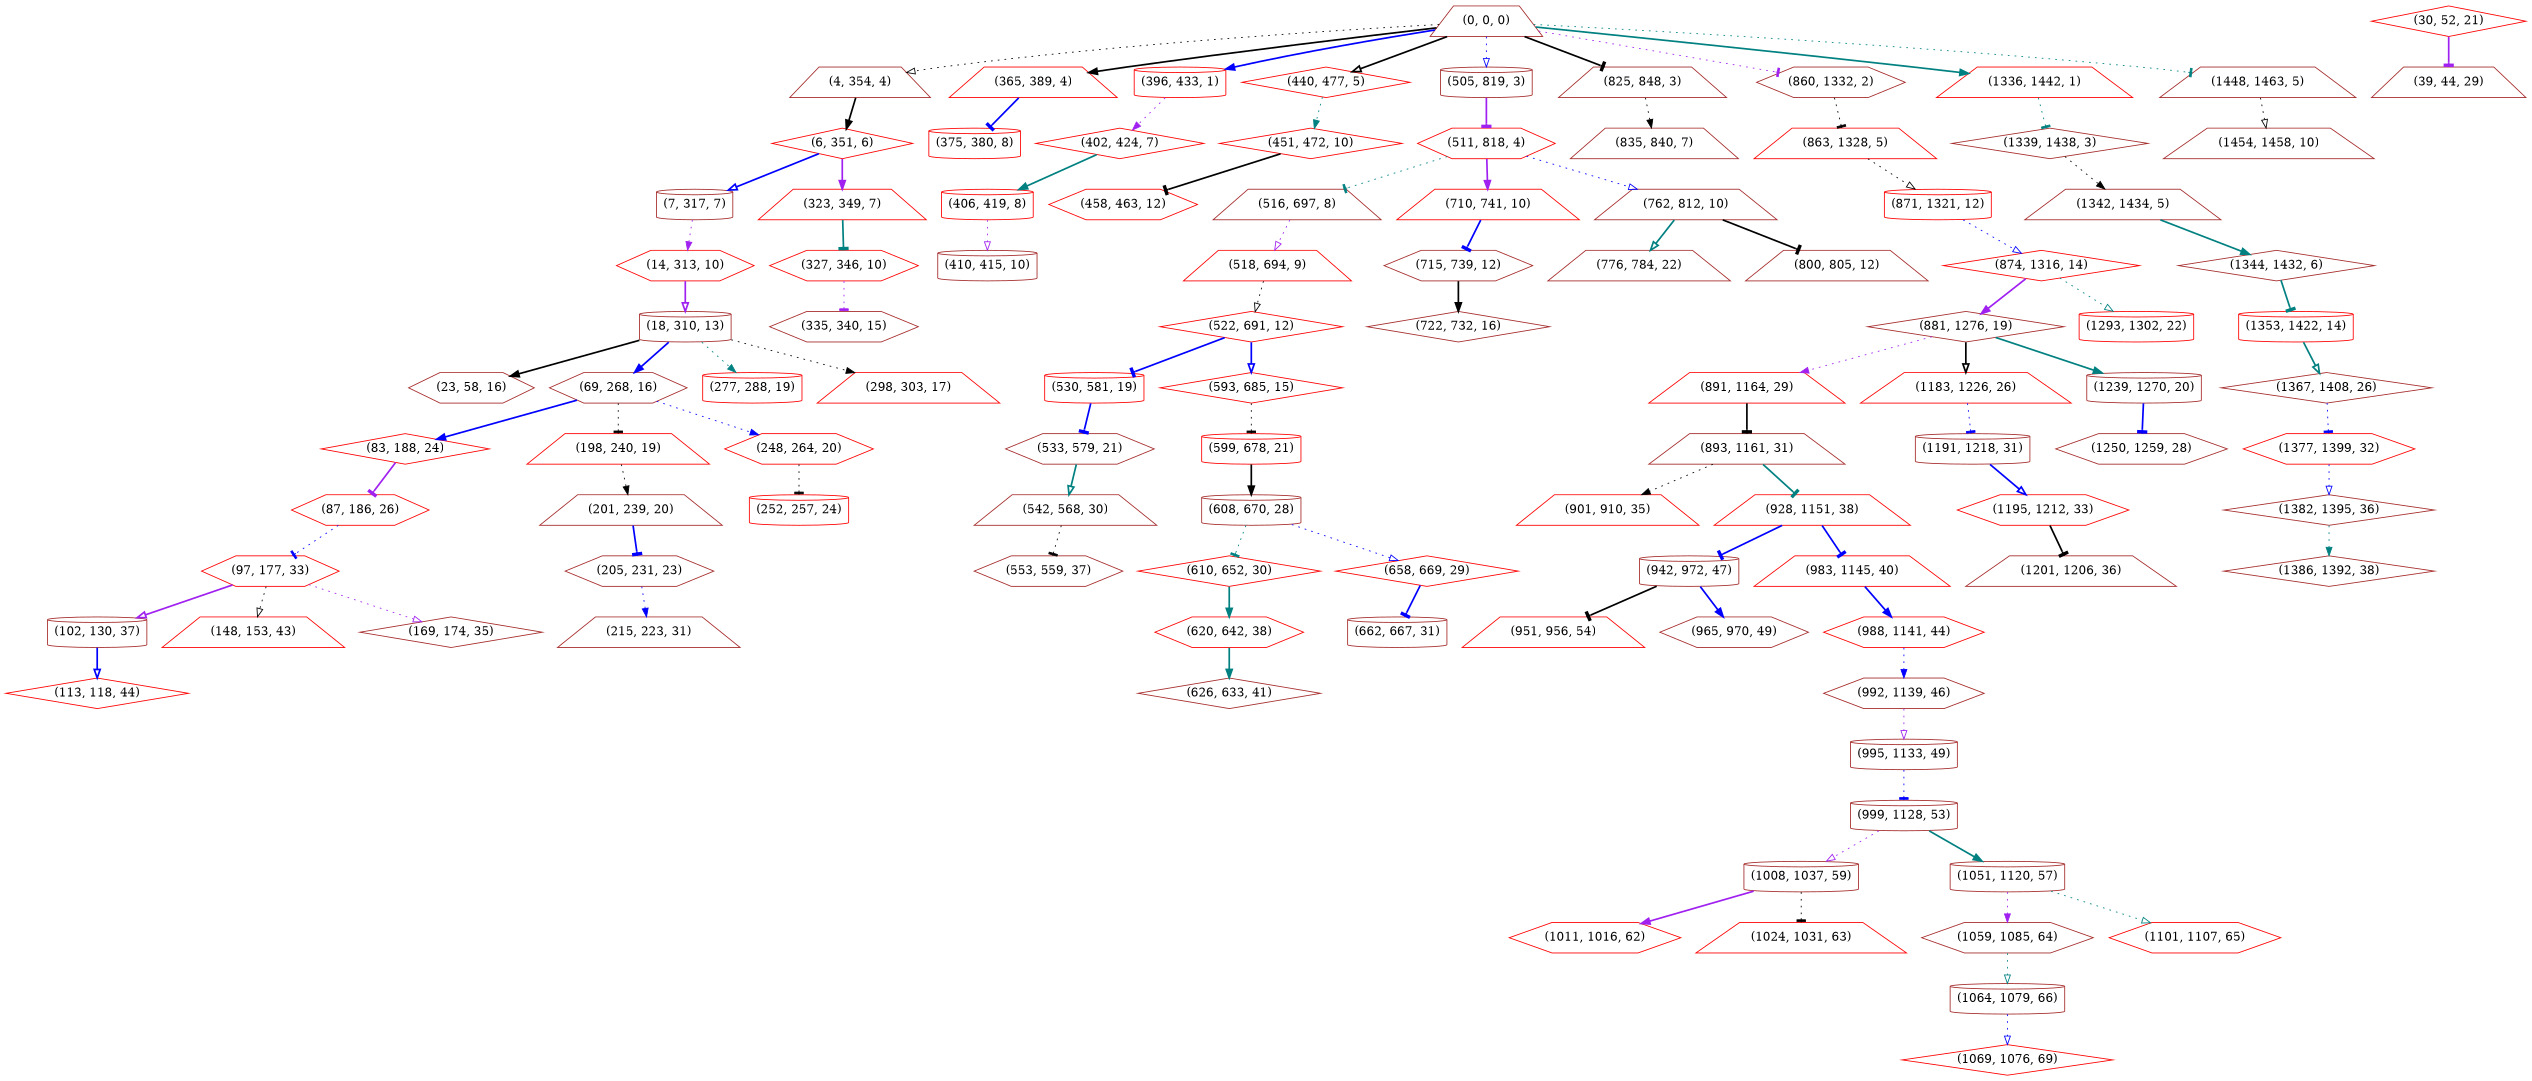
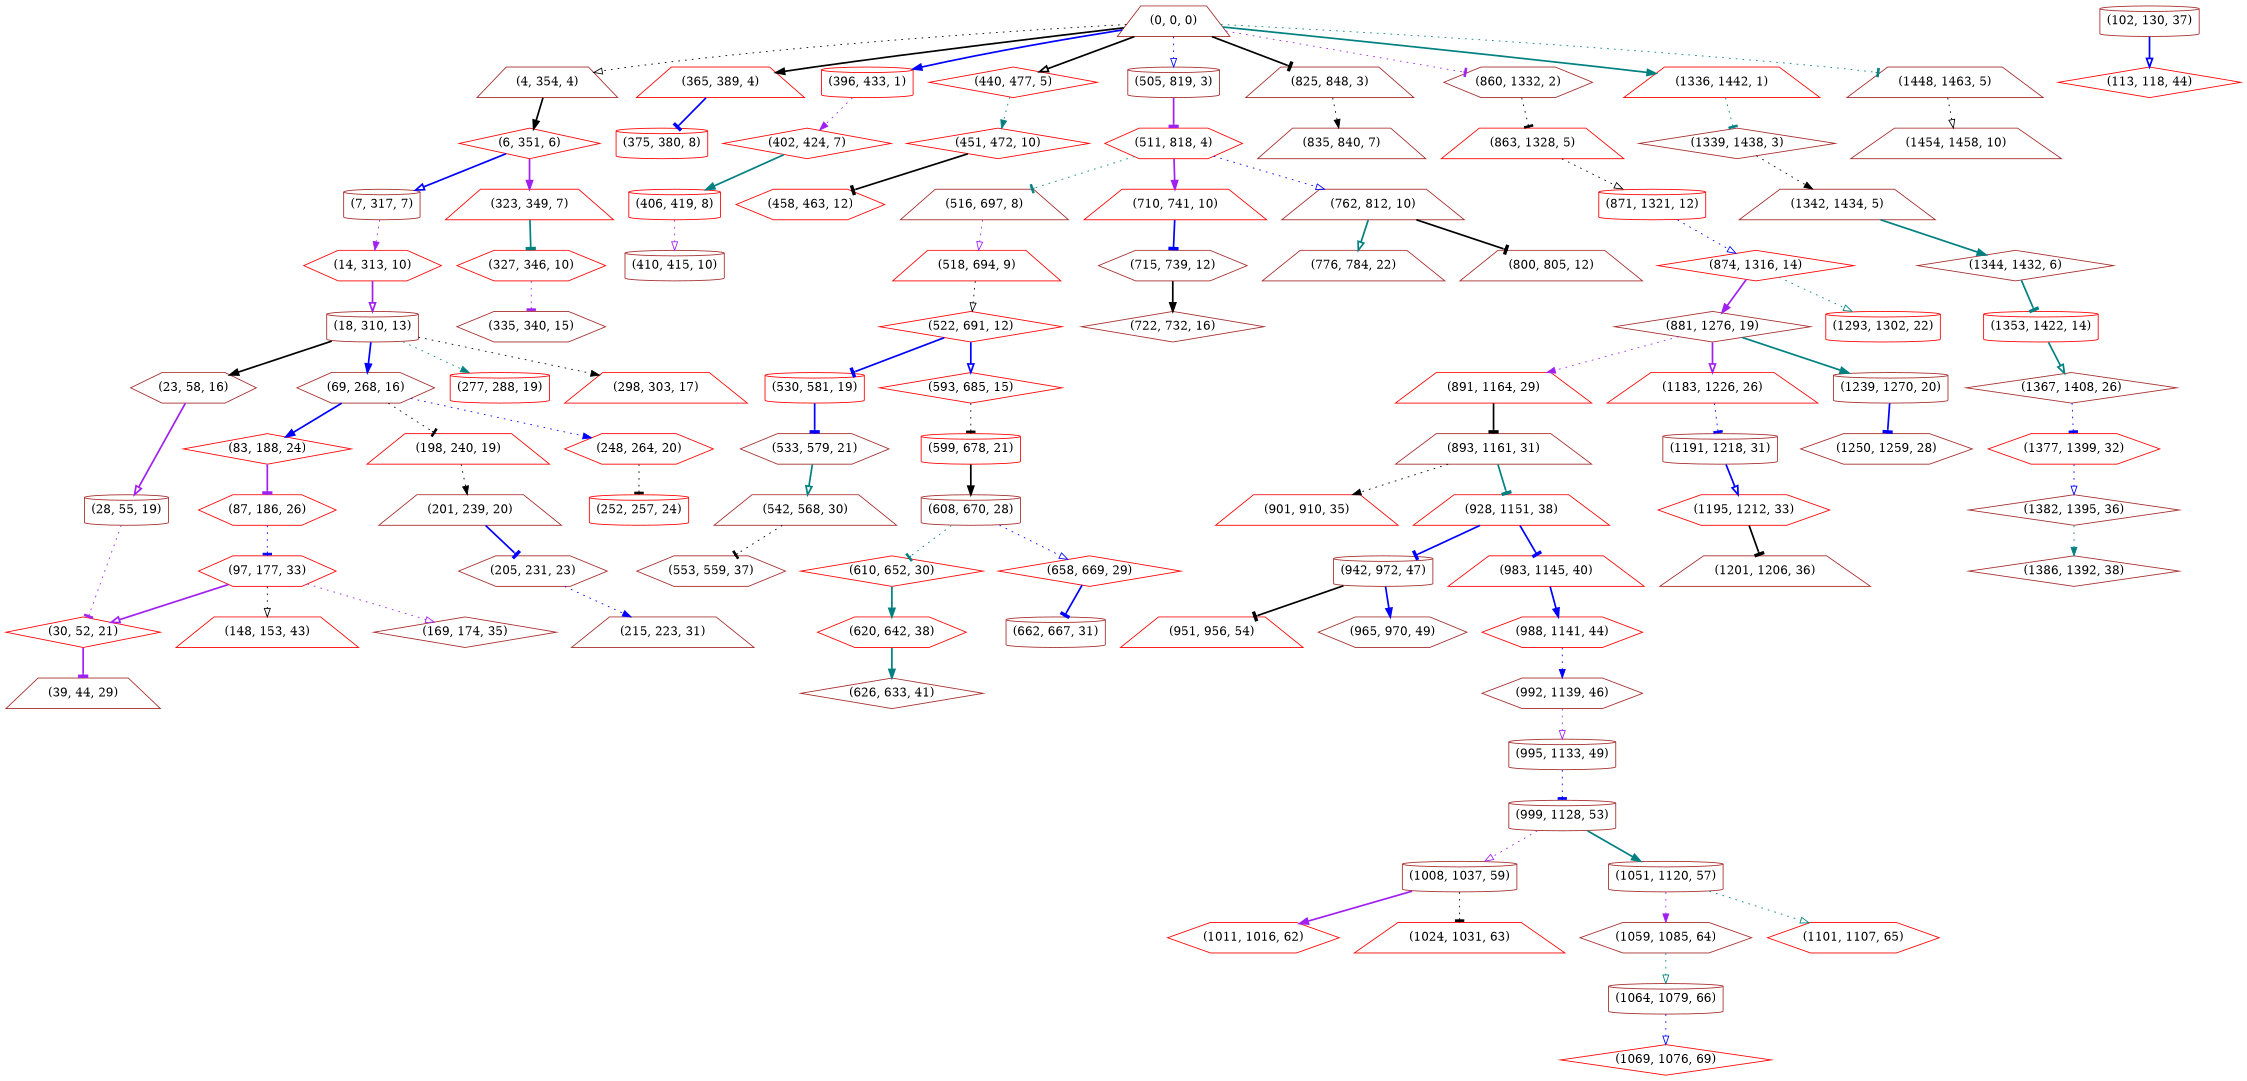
(1966, 353) -> (1712, 353)
none -> (126, 510)
(189, 600) -> (174, 602)
